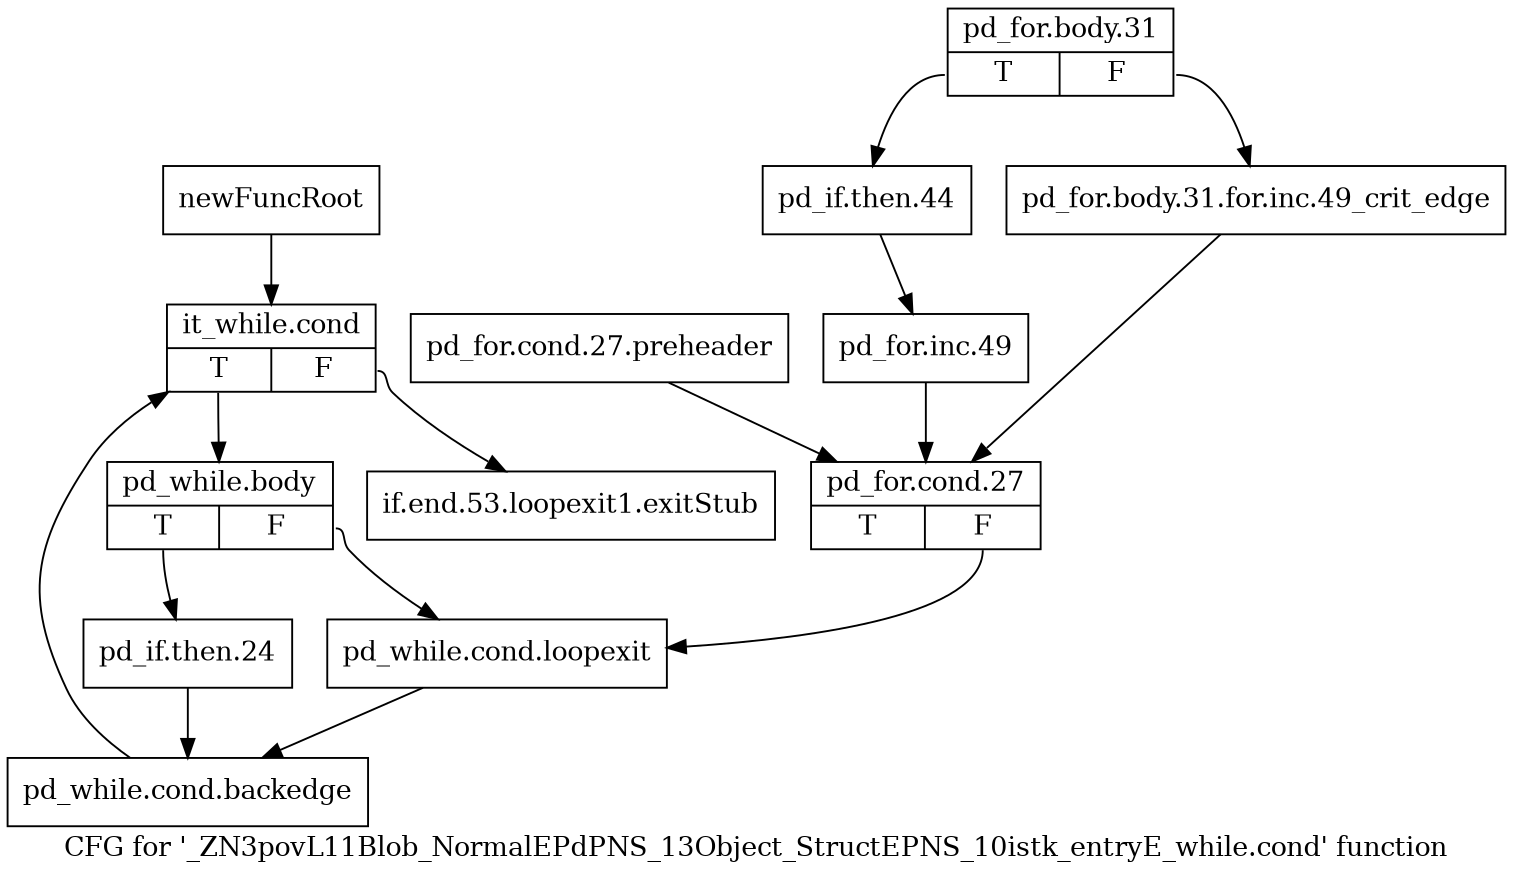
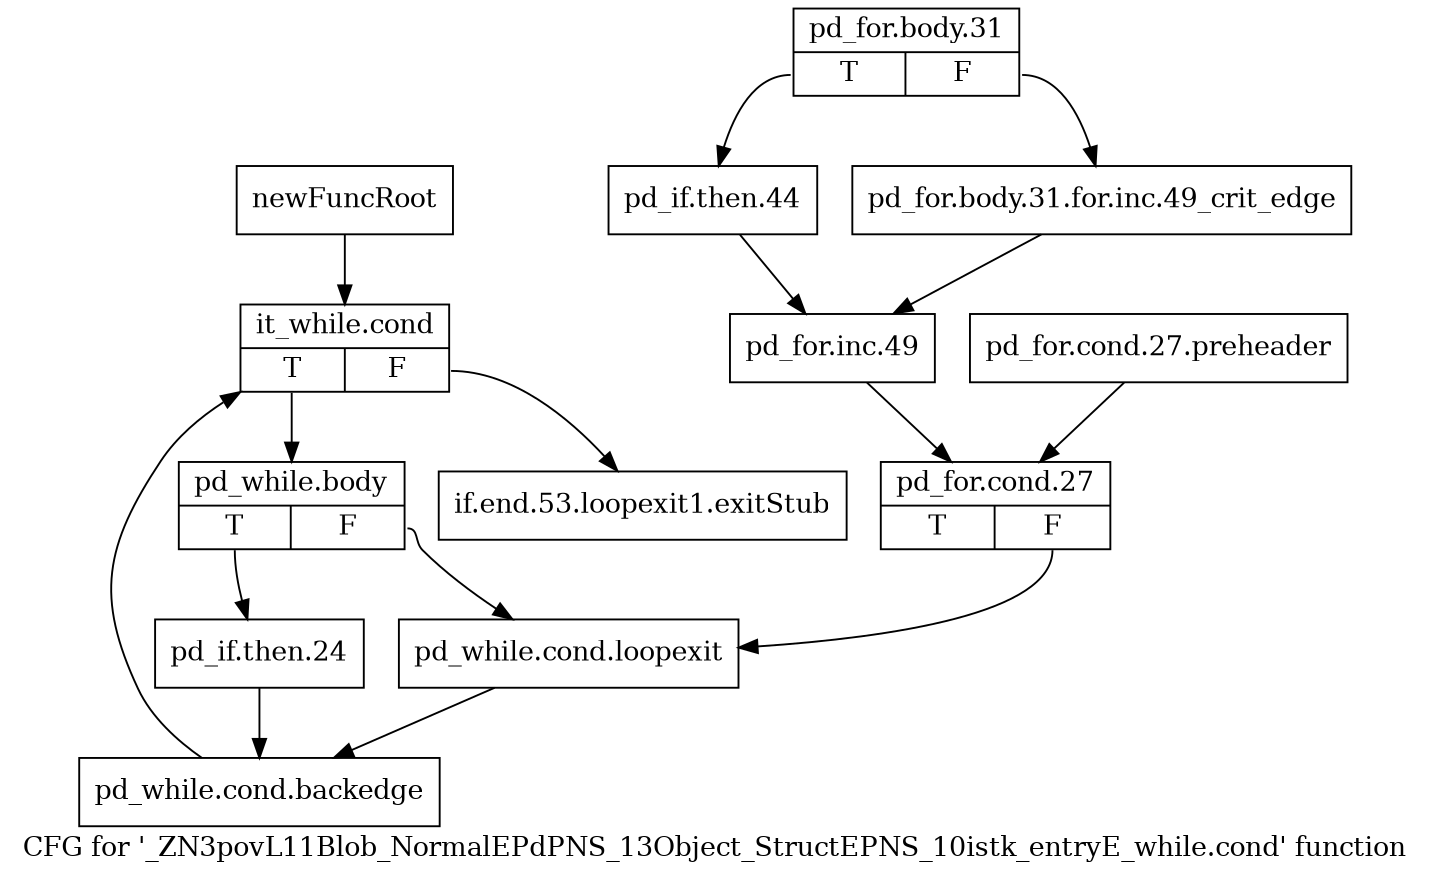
(1104, 341) -> (976, 269)
